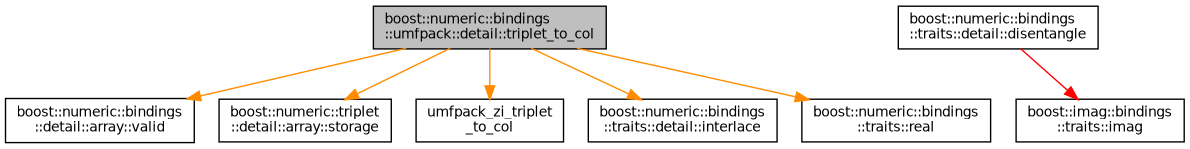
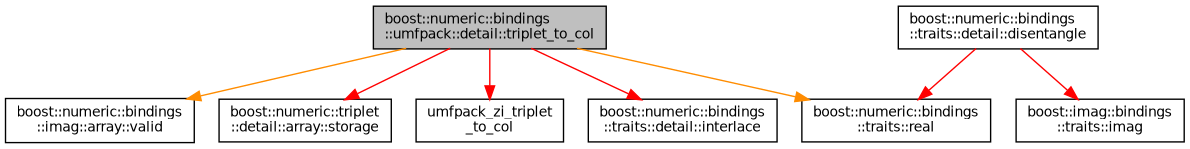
(490, 67) -> (490, 67)
none -> (953, 69)
(404, 71) -> (404, 71)
(580, 71) -> (580, 71)
(100, 121) -> (100, 121)
